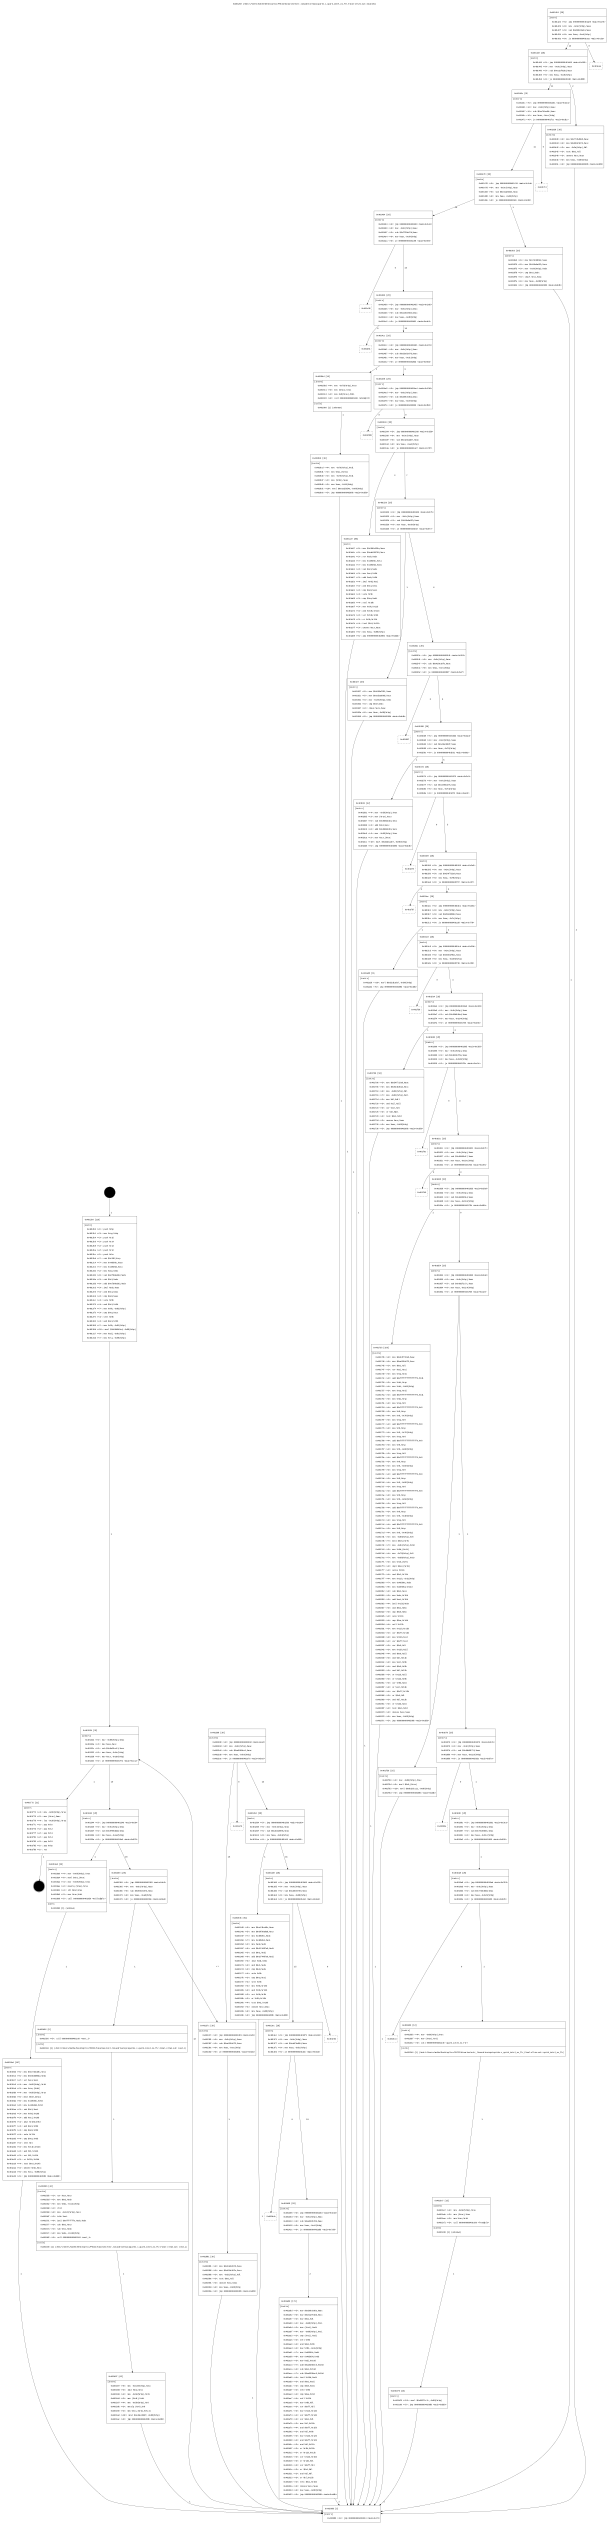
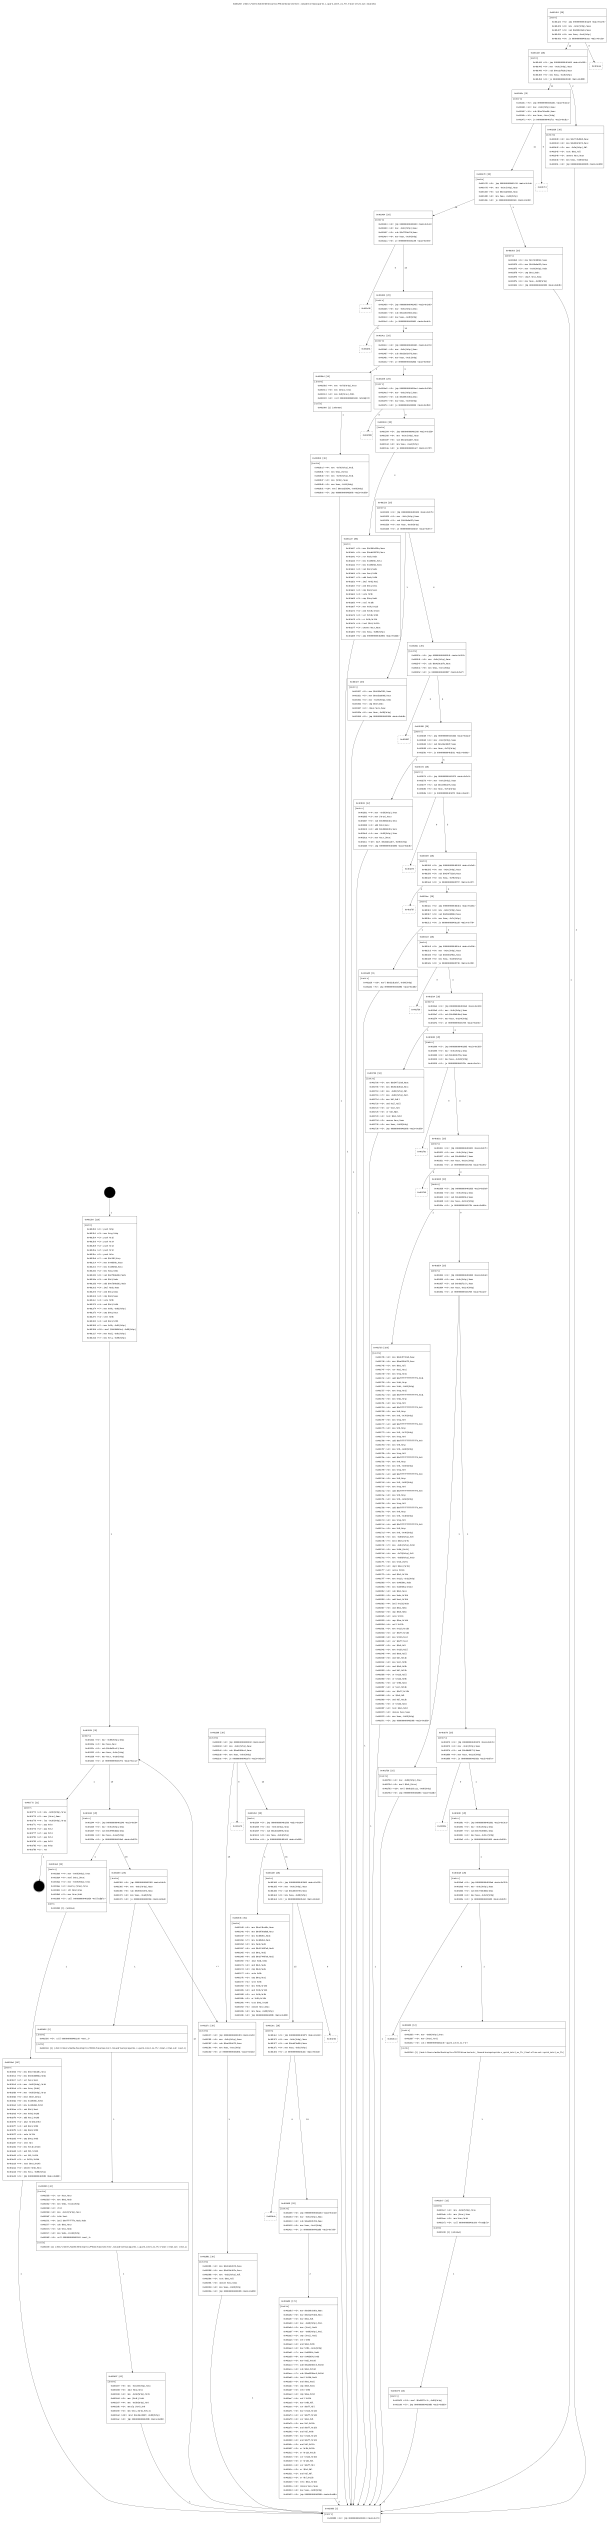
(405, 475) -> none
(260, 2284) -> none
